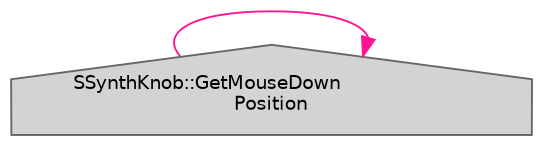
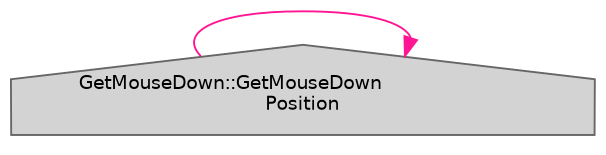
(272, 95) -> (303, 95)
